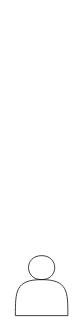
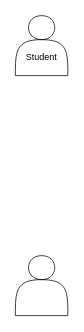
none -> (42, 45)
